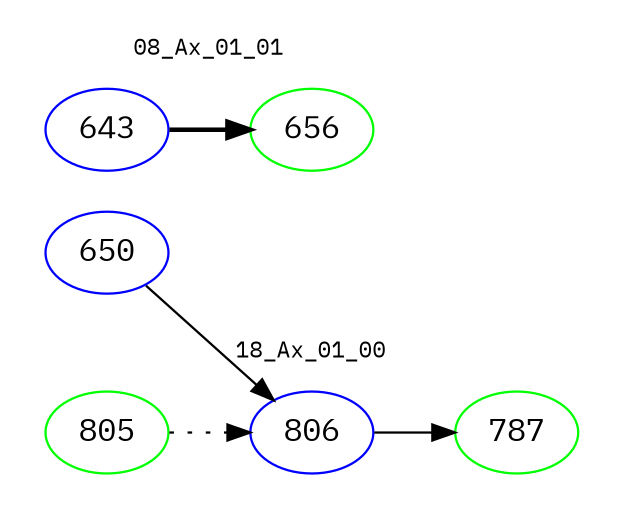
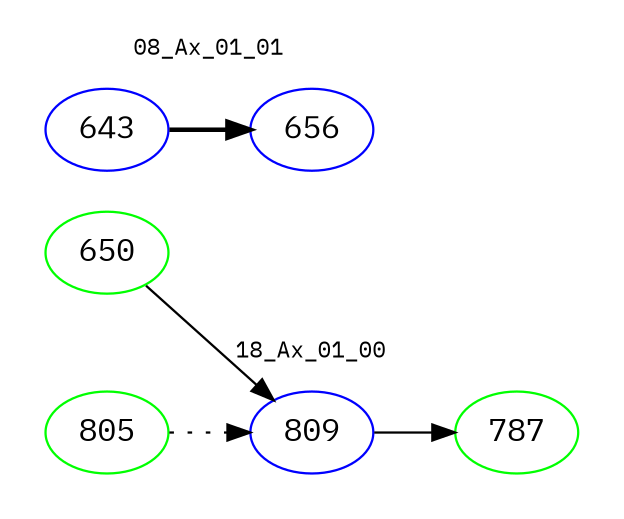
(312, 130) -> (312, 130)
(107, 253) -> (107, 253)
(312, 433) -> (312, 433)
